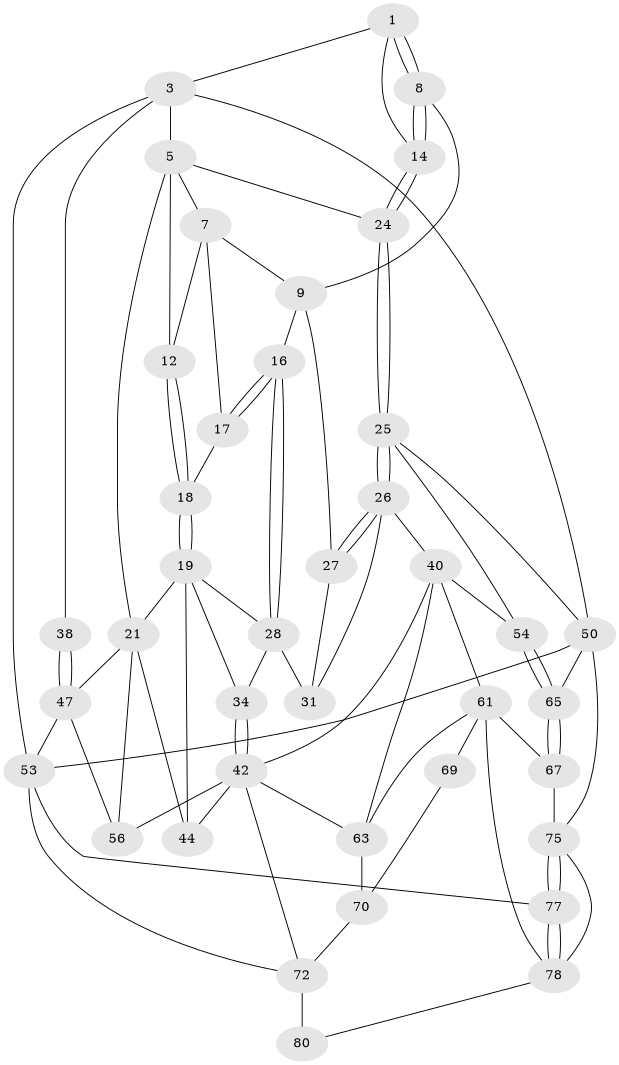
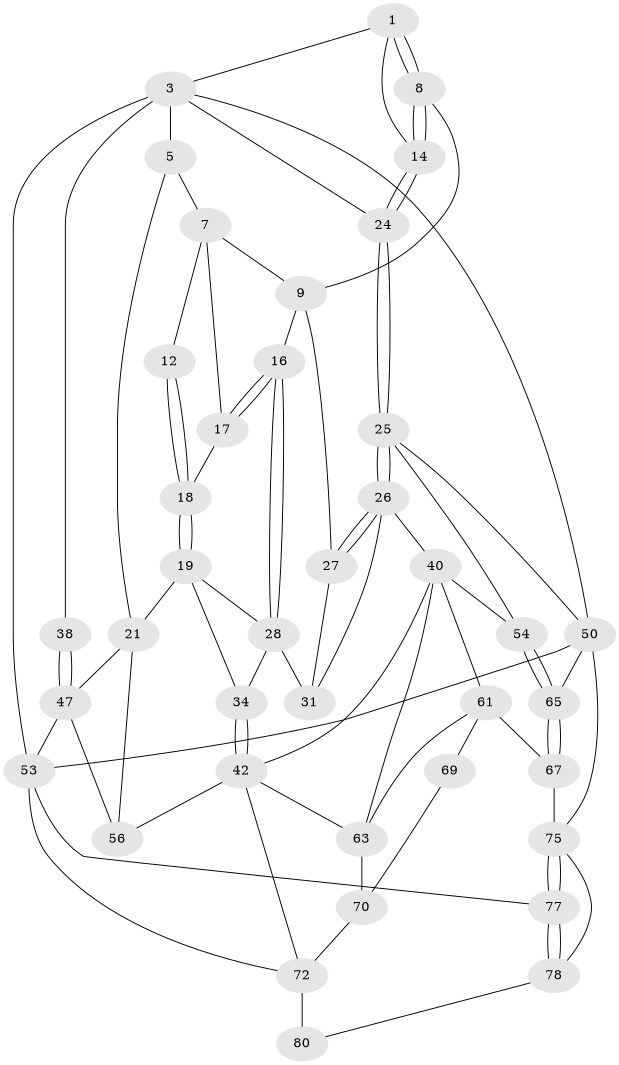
(277, 191) -> (277, 157)
(170, 260) -> none
(188, 839) -> none
(498, 844) -> none
